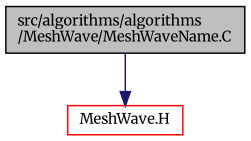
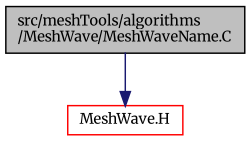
(125, 30) -> (125, 30)
